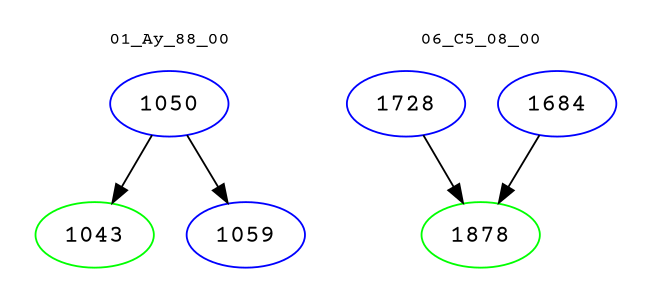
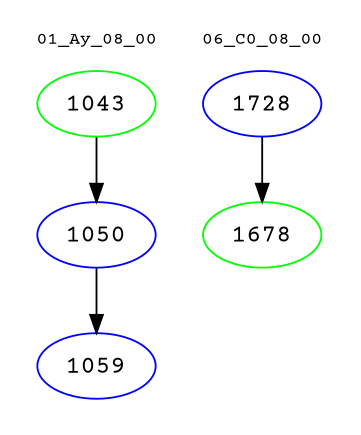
(170, 39) -> (97, 39)
(482, 39) -> (263, 39)
(557, 104) -> none
(137, 161) -> (97, 160)
(481, 235) -> (262, 235)
